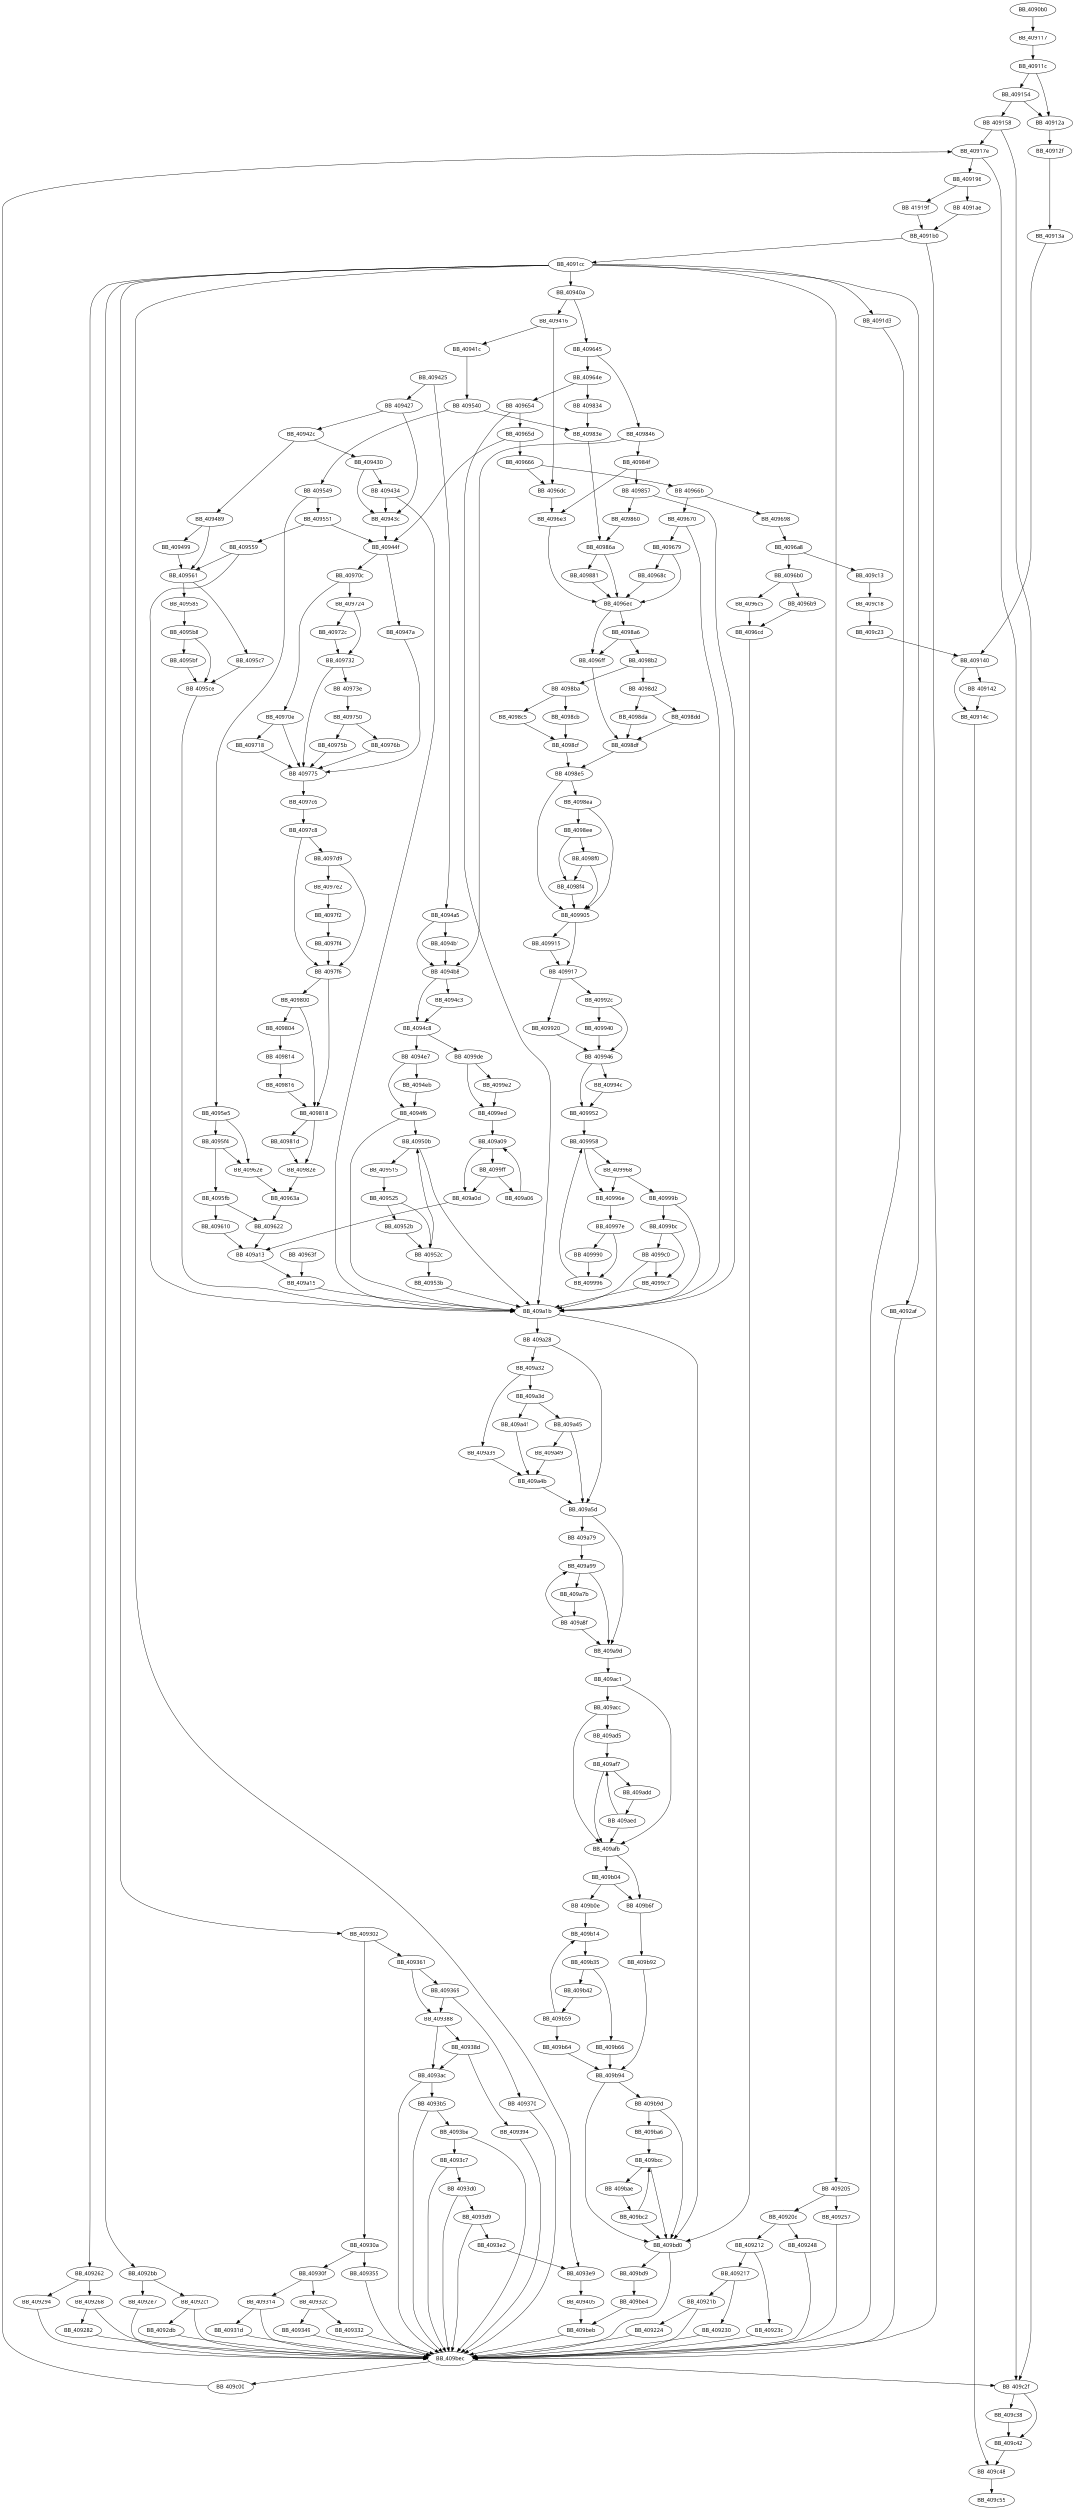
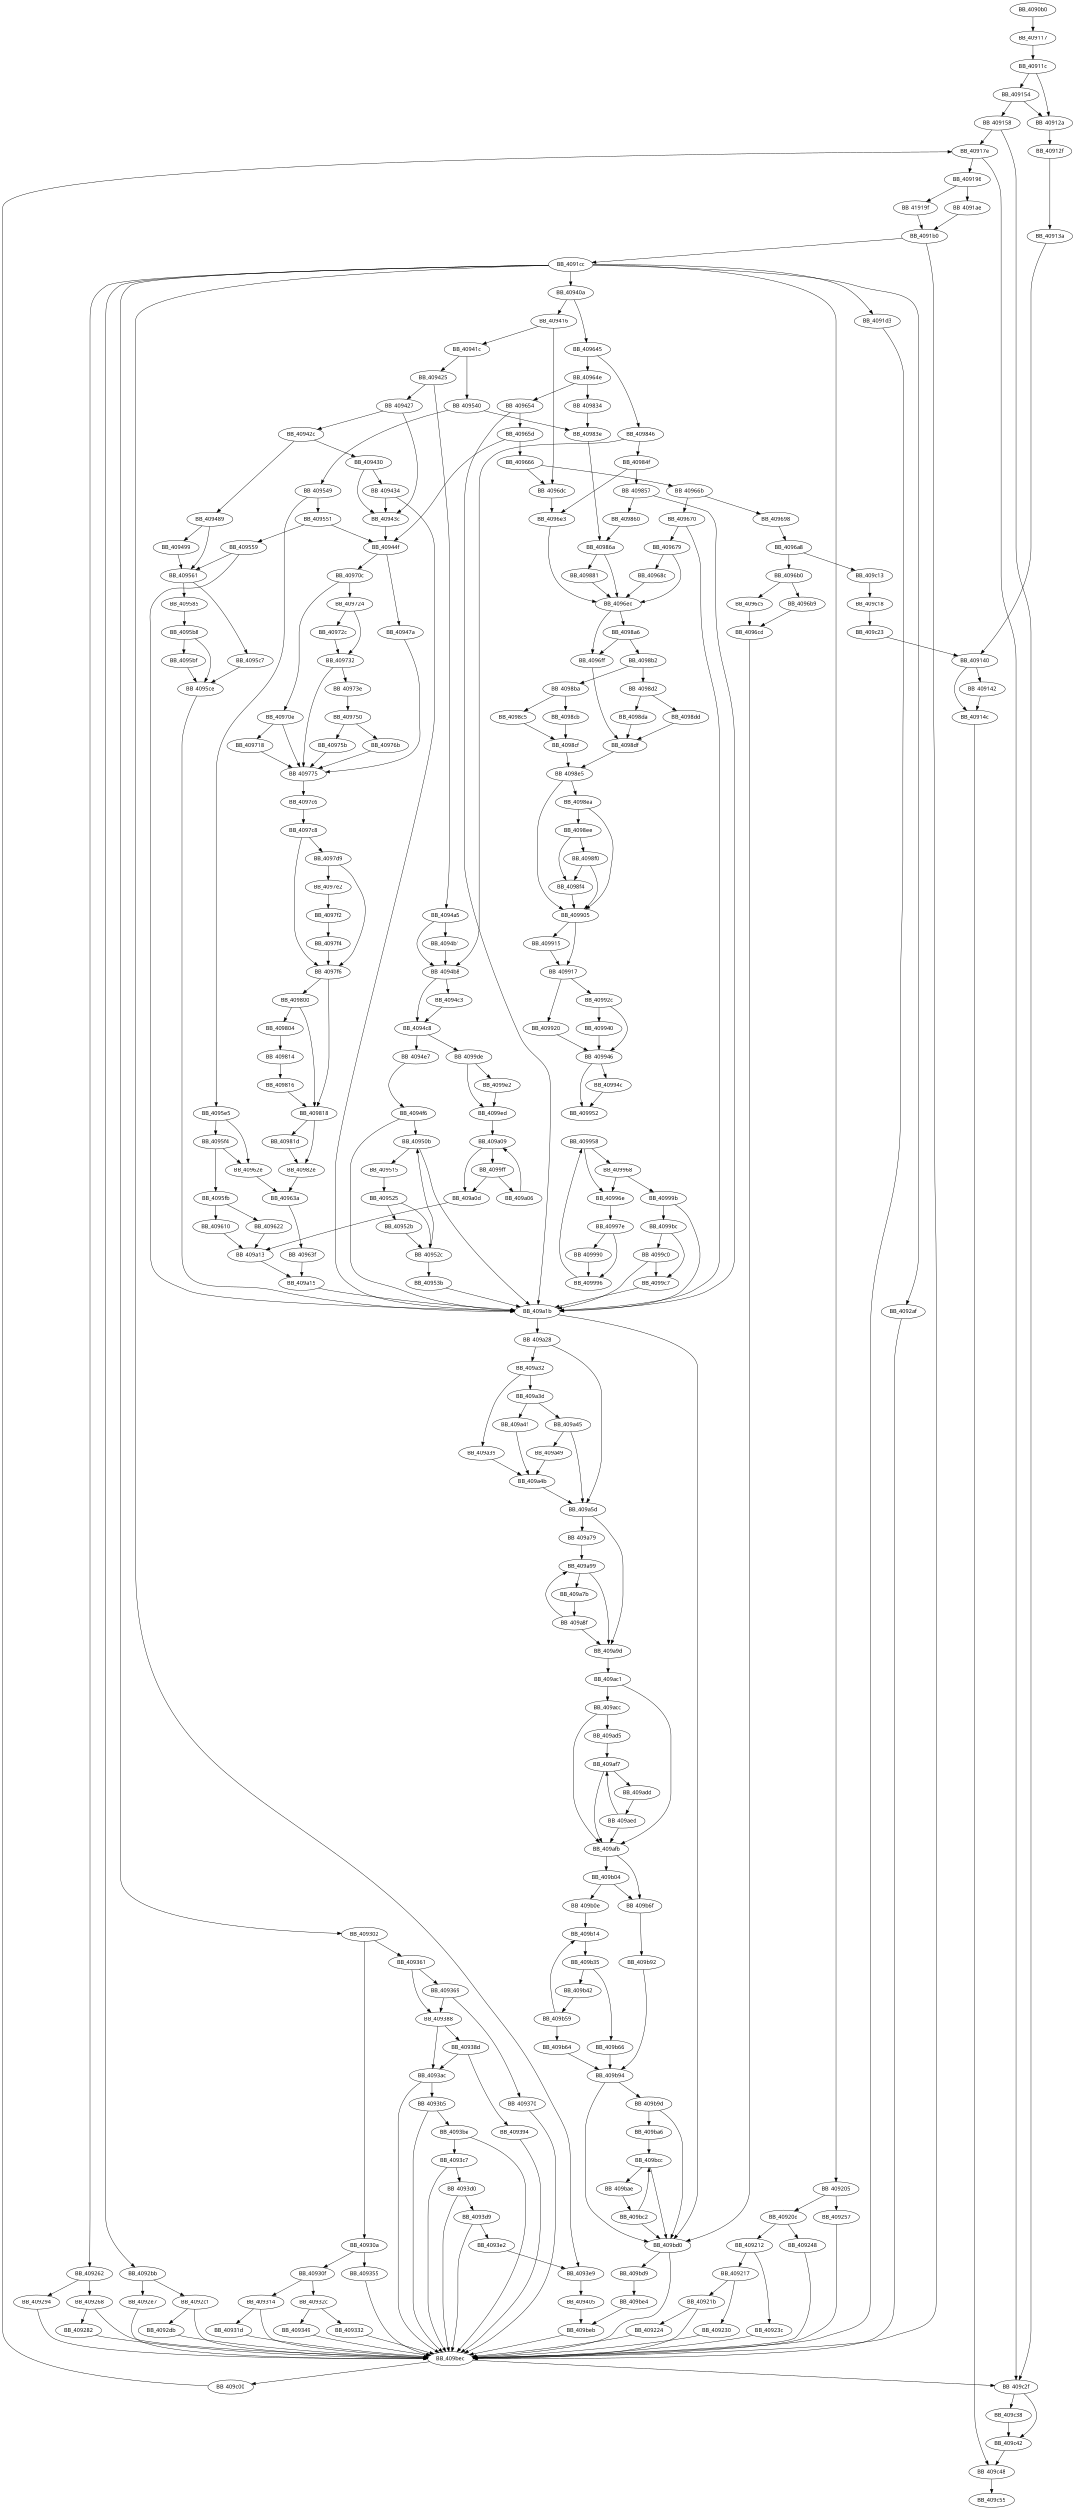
none -> (452, 362)
(417, 1085) -> none
(584, 1126) -> none
(278, 1211) -> (297, 1224)
